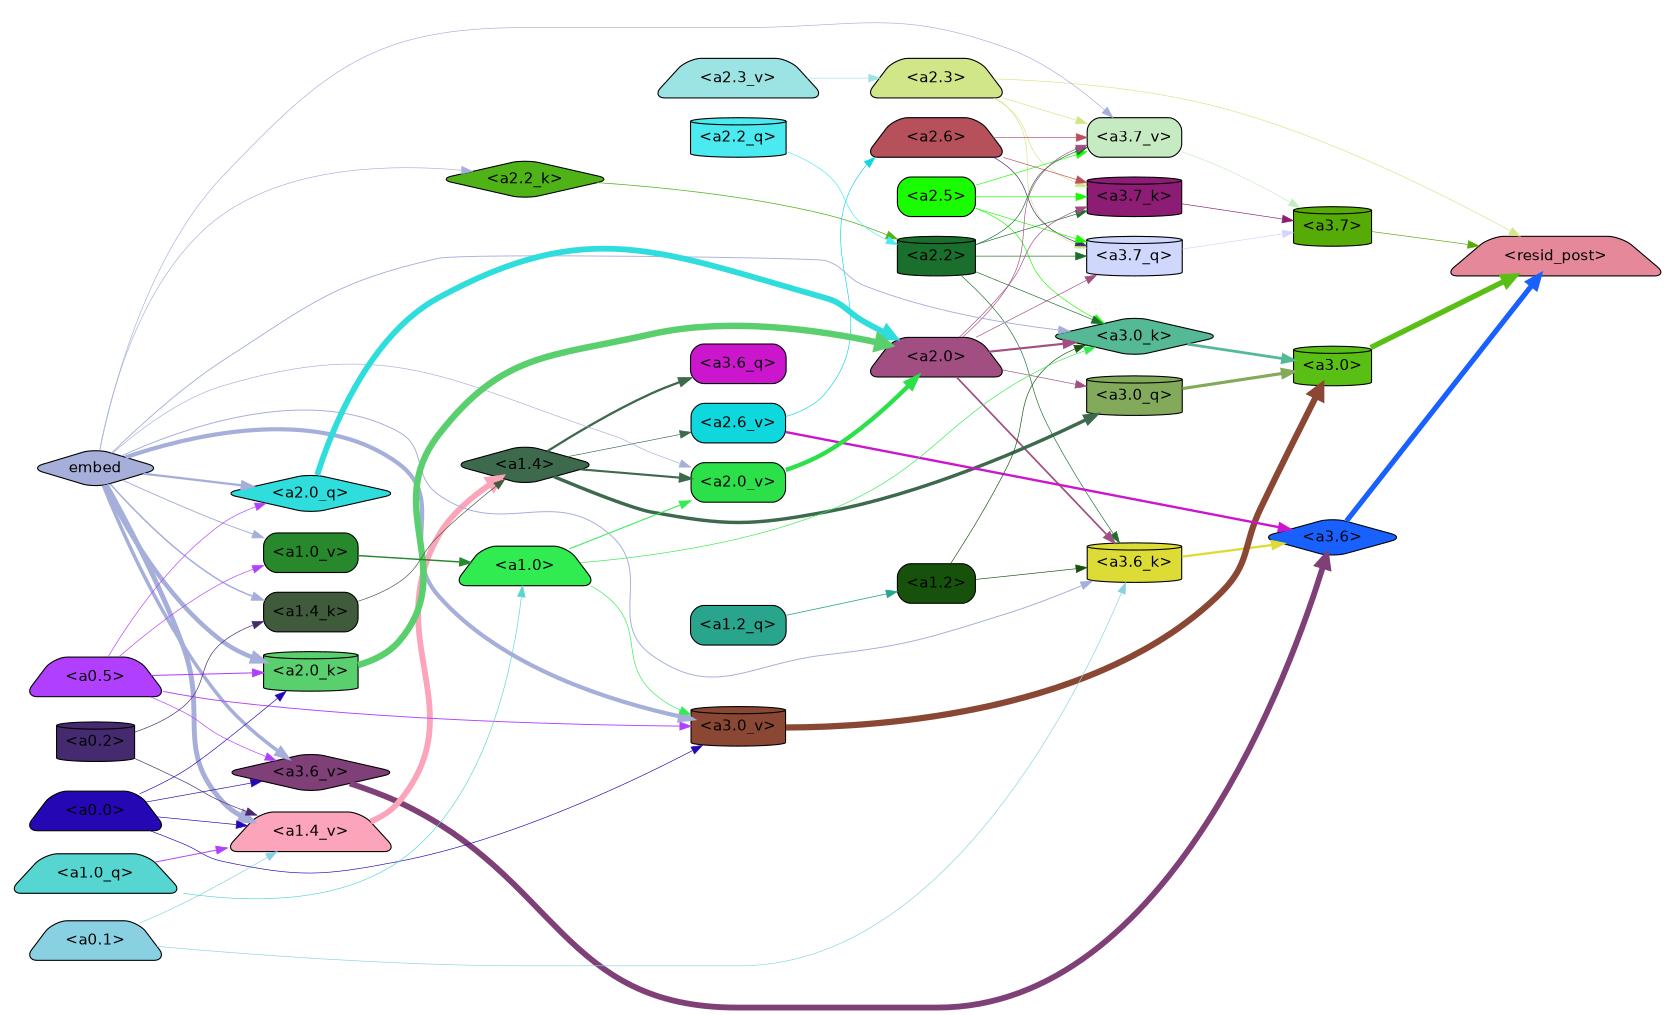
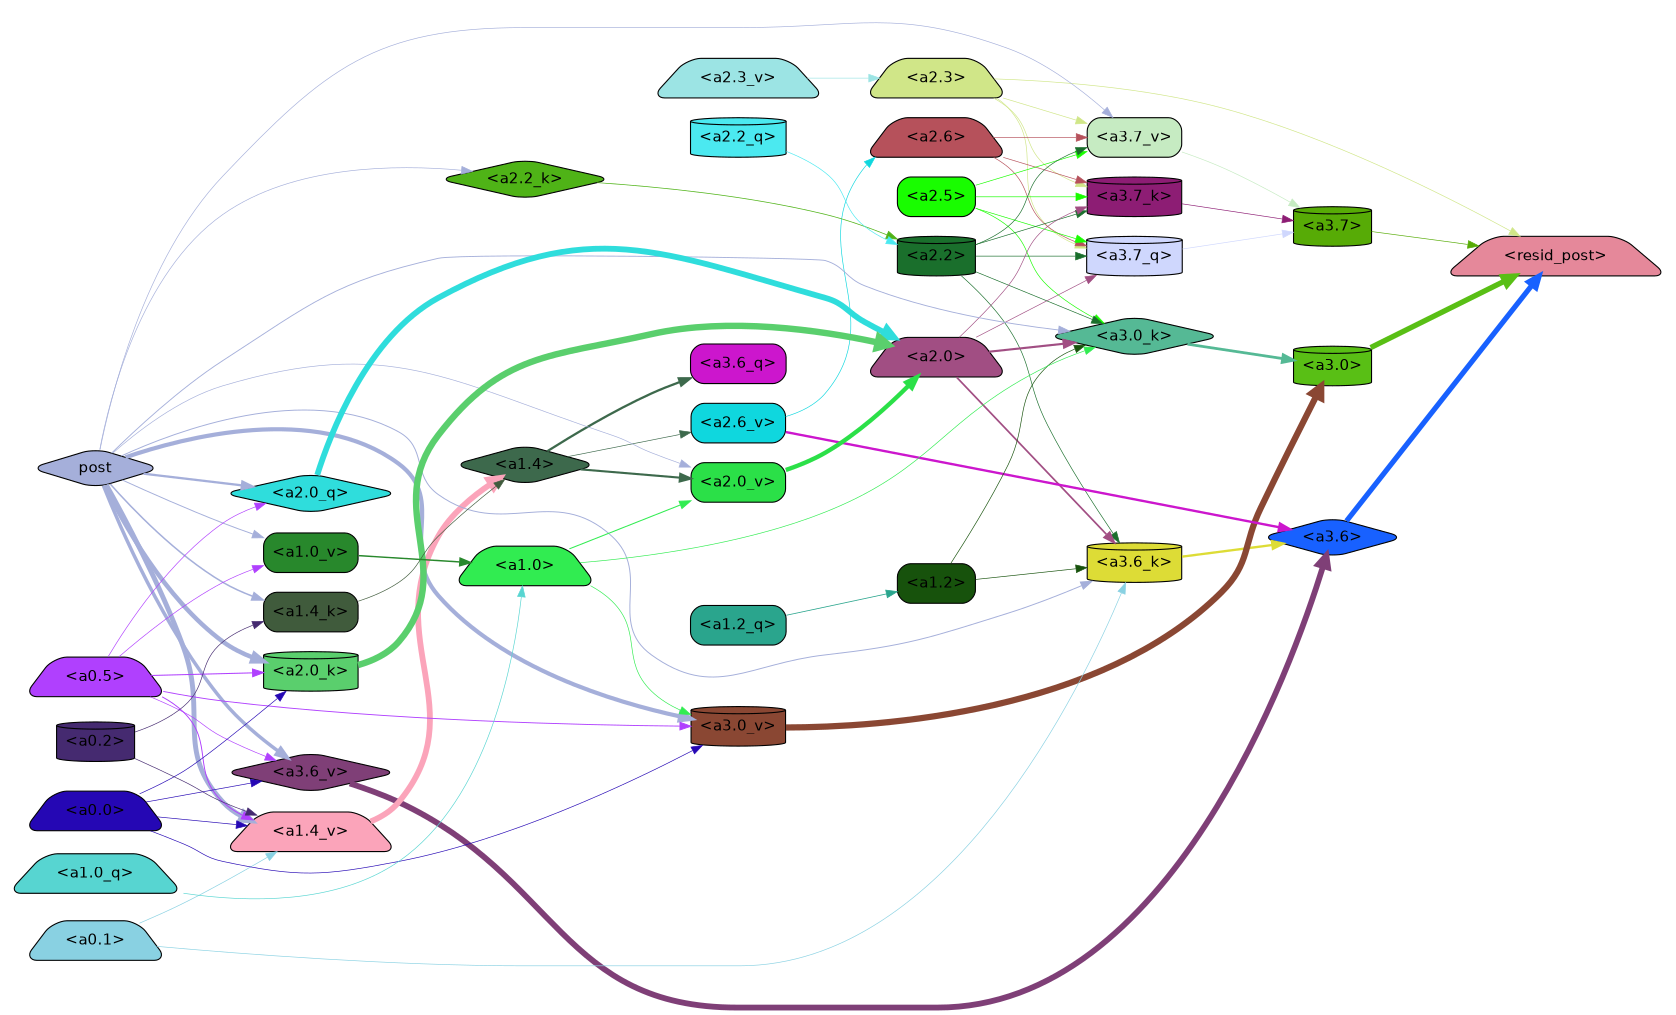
(1021, 182) -> (1021, 182)
(1023, 242) -> none
(1134, 396) -> none
(96, 468) -> (96, 468)
(186, 856) -> (203, 756)
